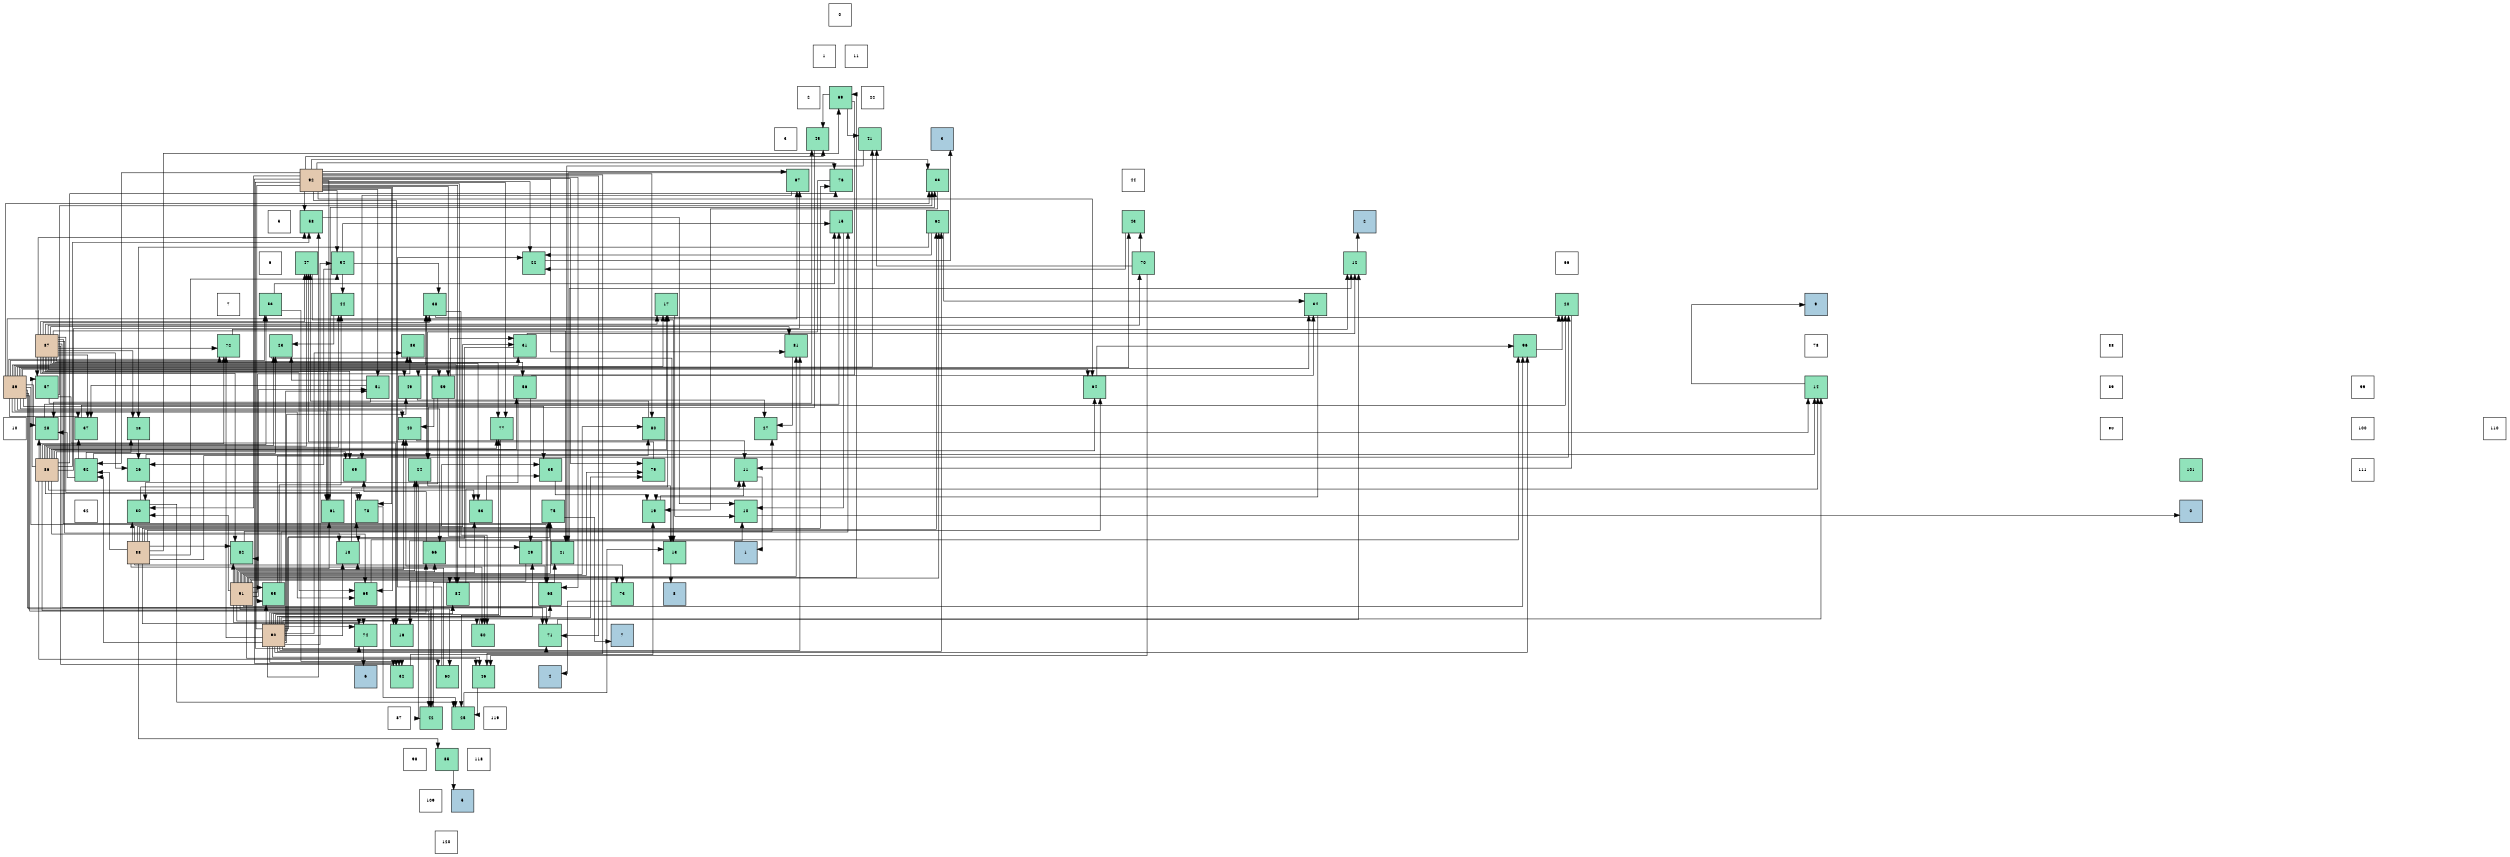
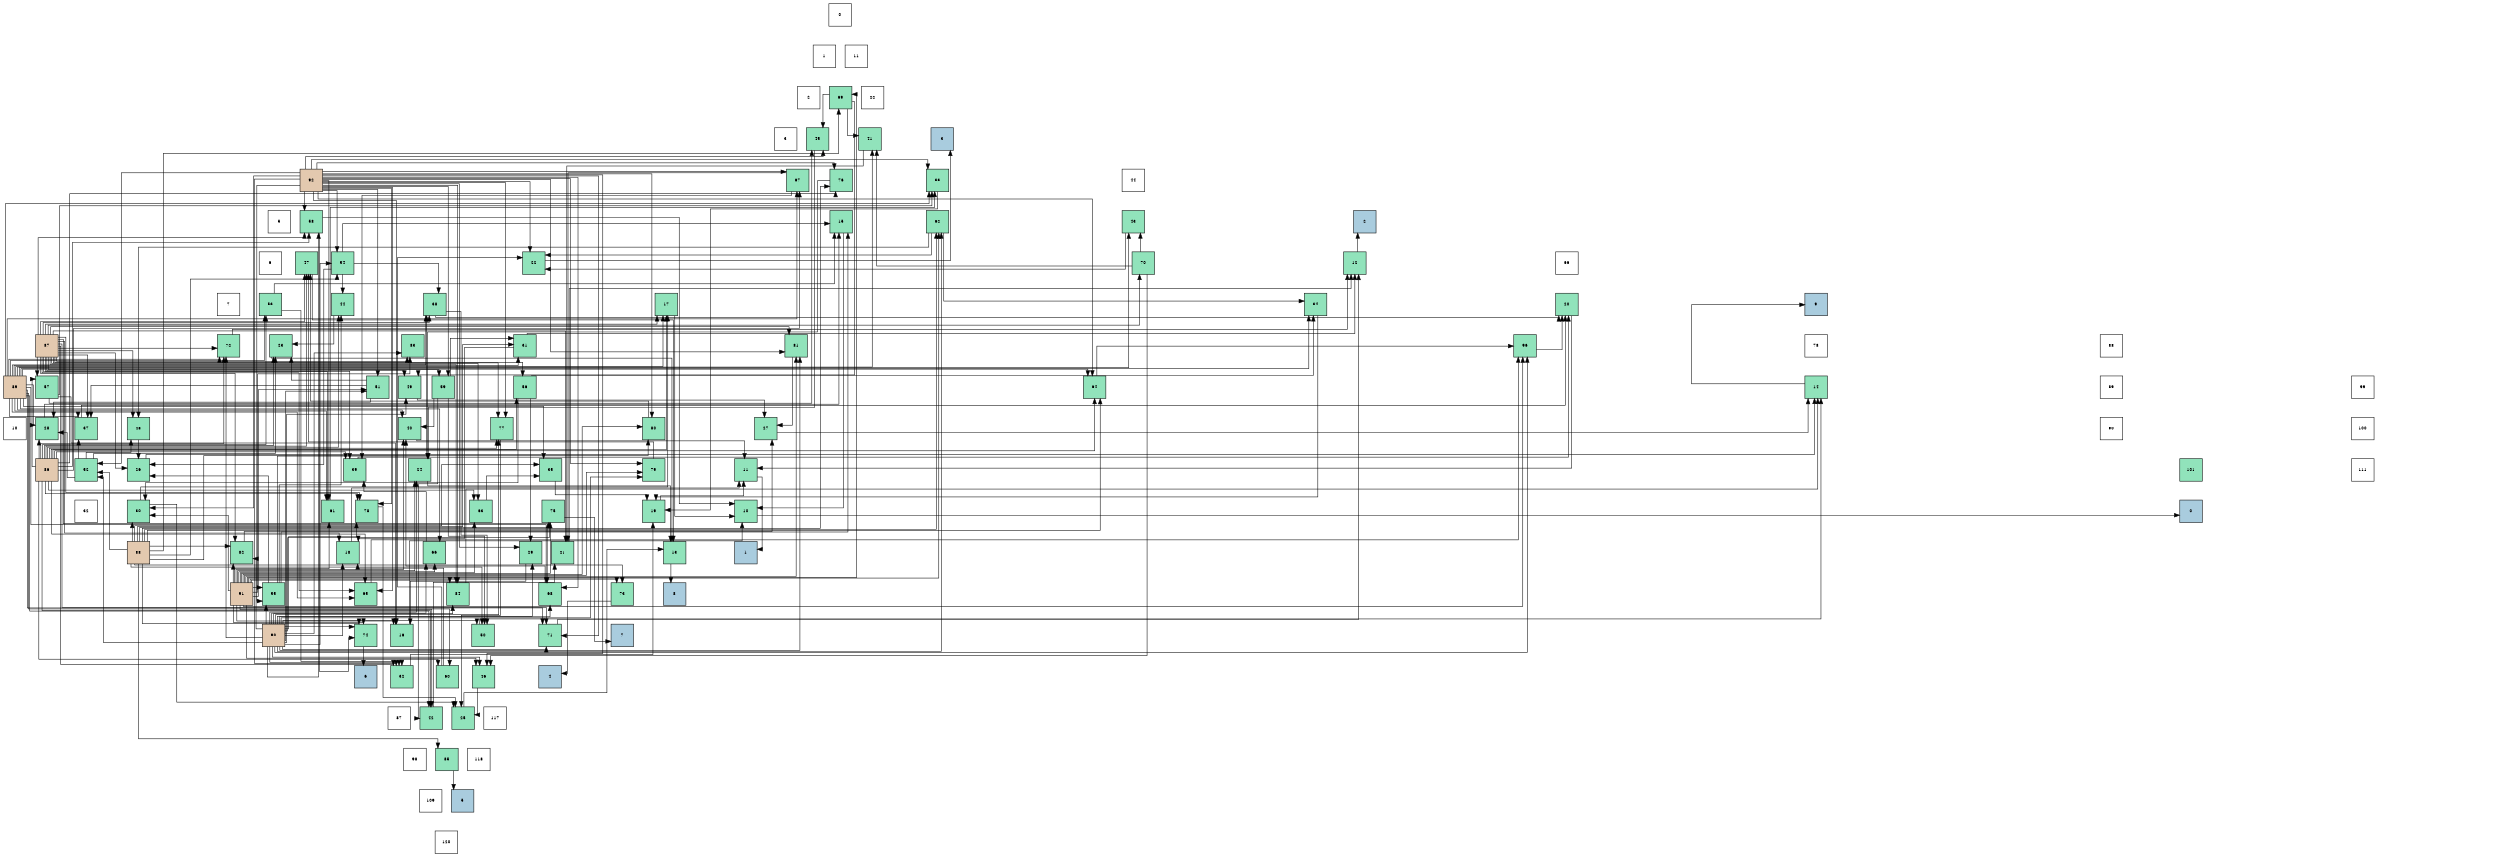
(2495, 429) -> none
(255, 445) -> (319, 484)
none -> (265, 476)
(495, 718) -> (495, 718)
